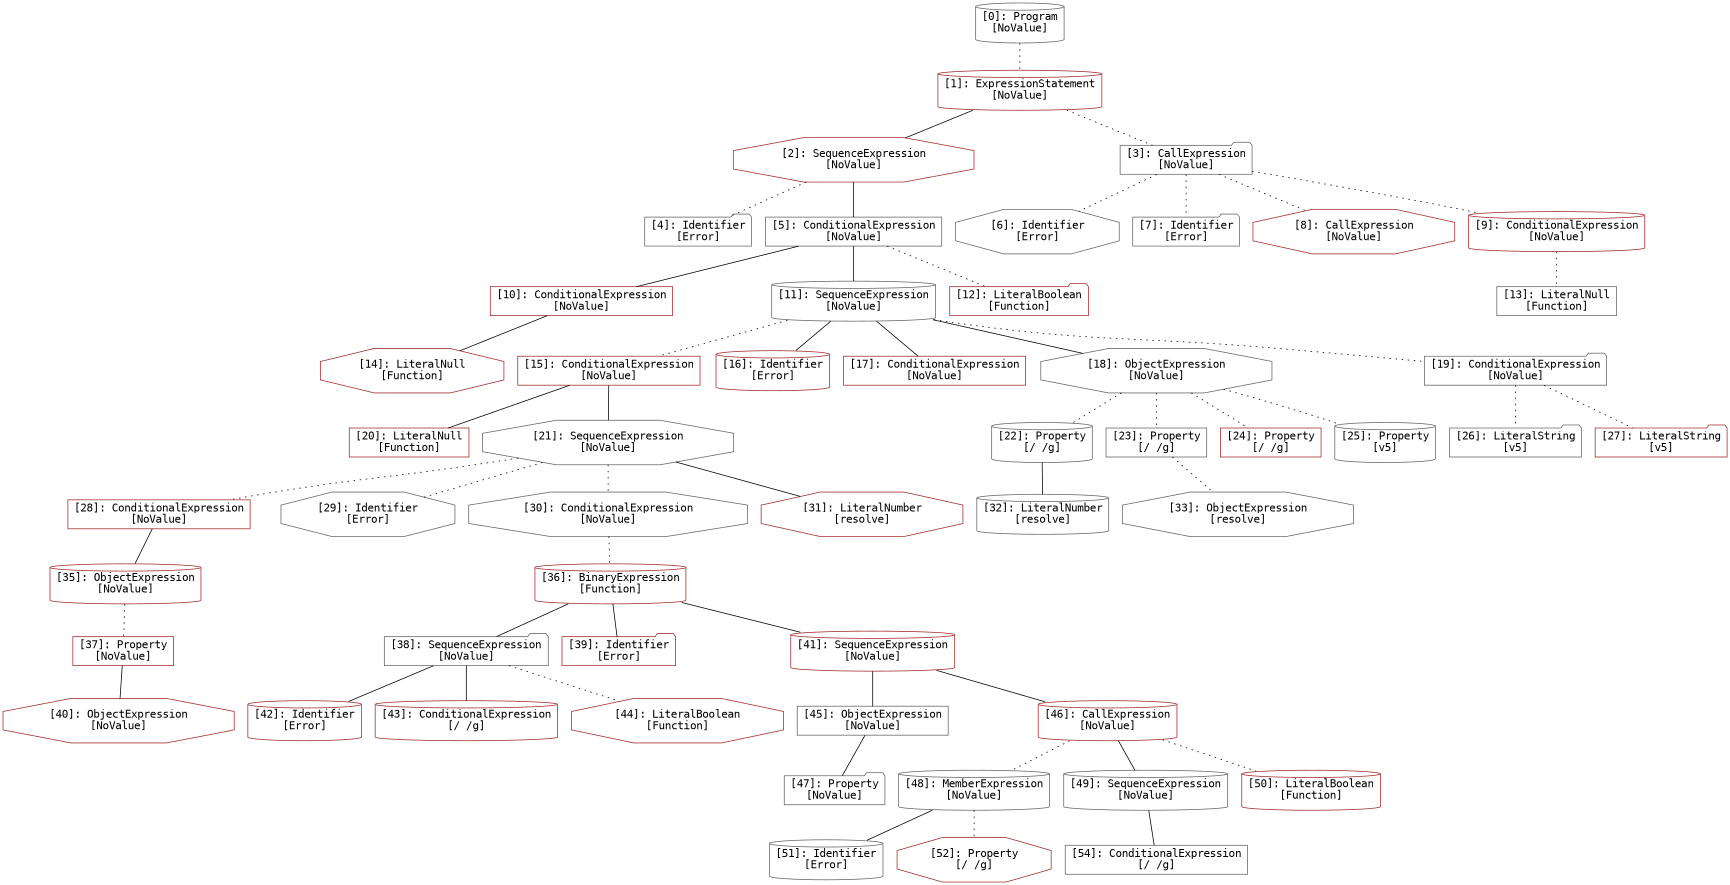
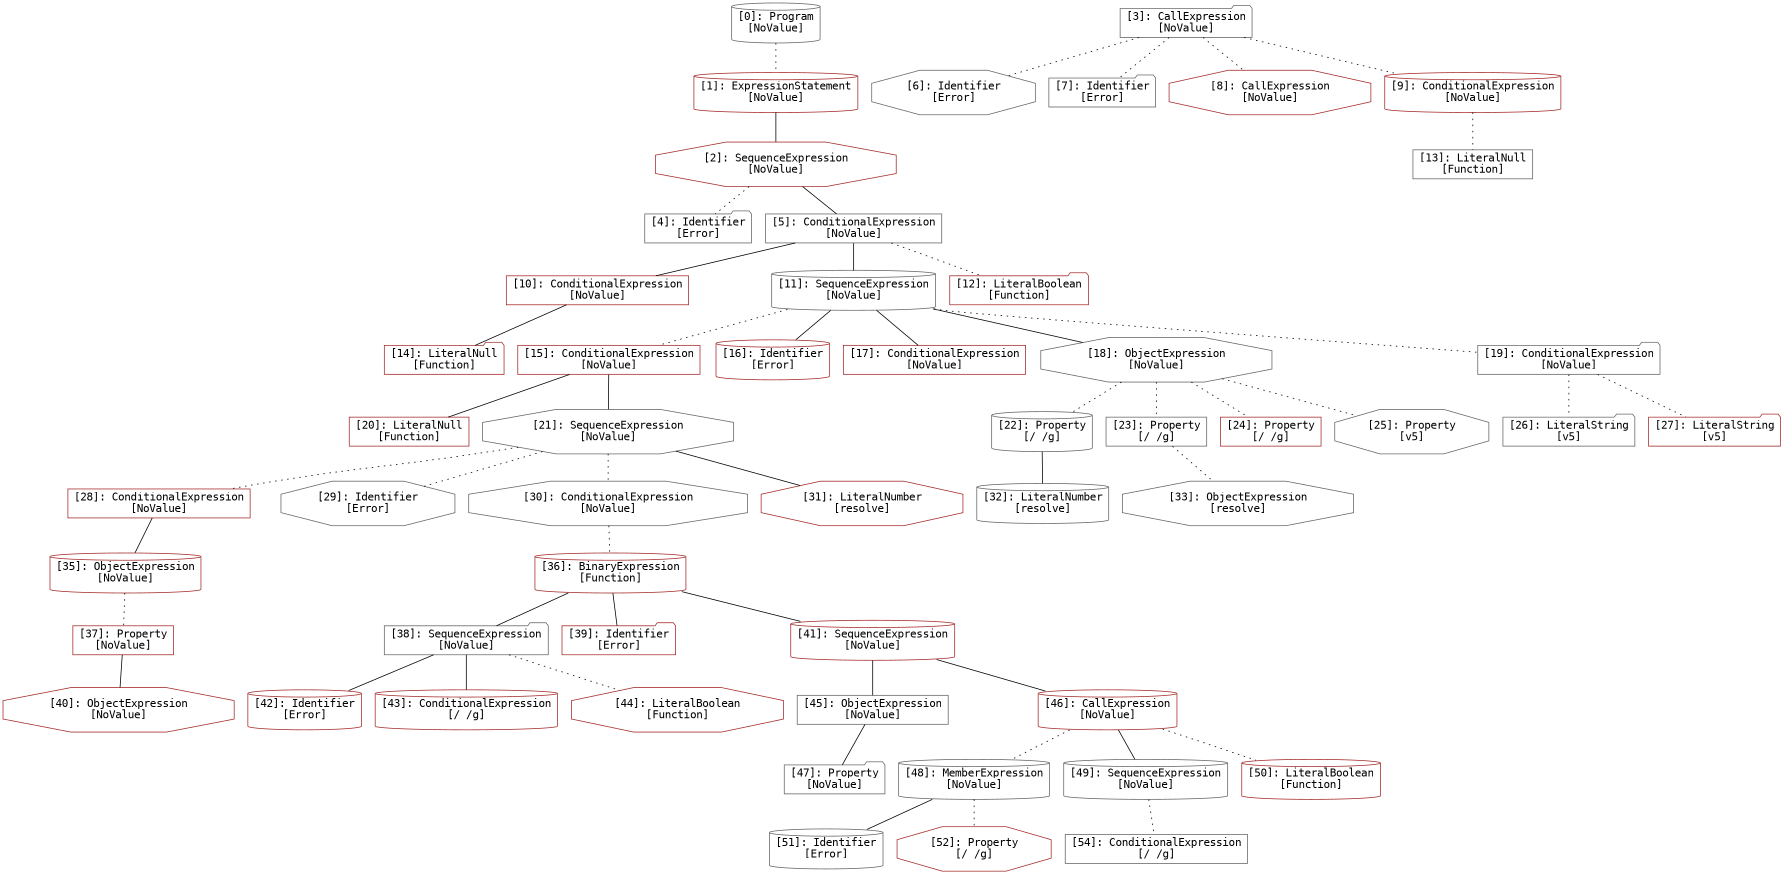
(1110, 128) -> none
(412, 371) -> (444, 360)
(1385, 443) -> (1412, 432)
(1151, 828) -> (1151, 817)
